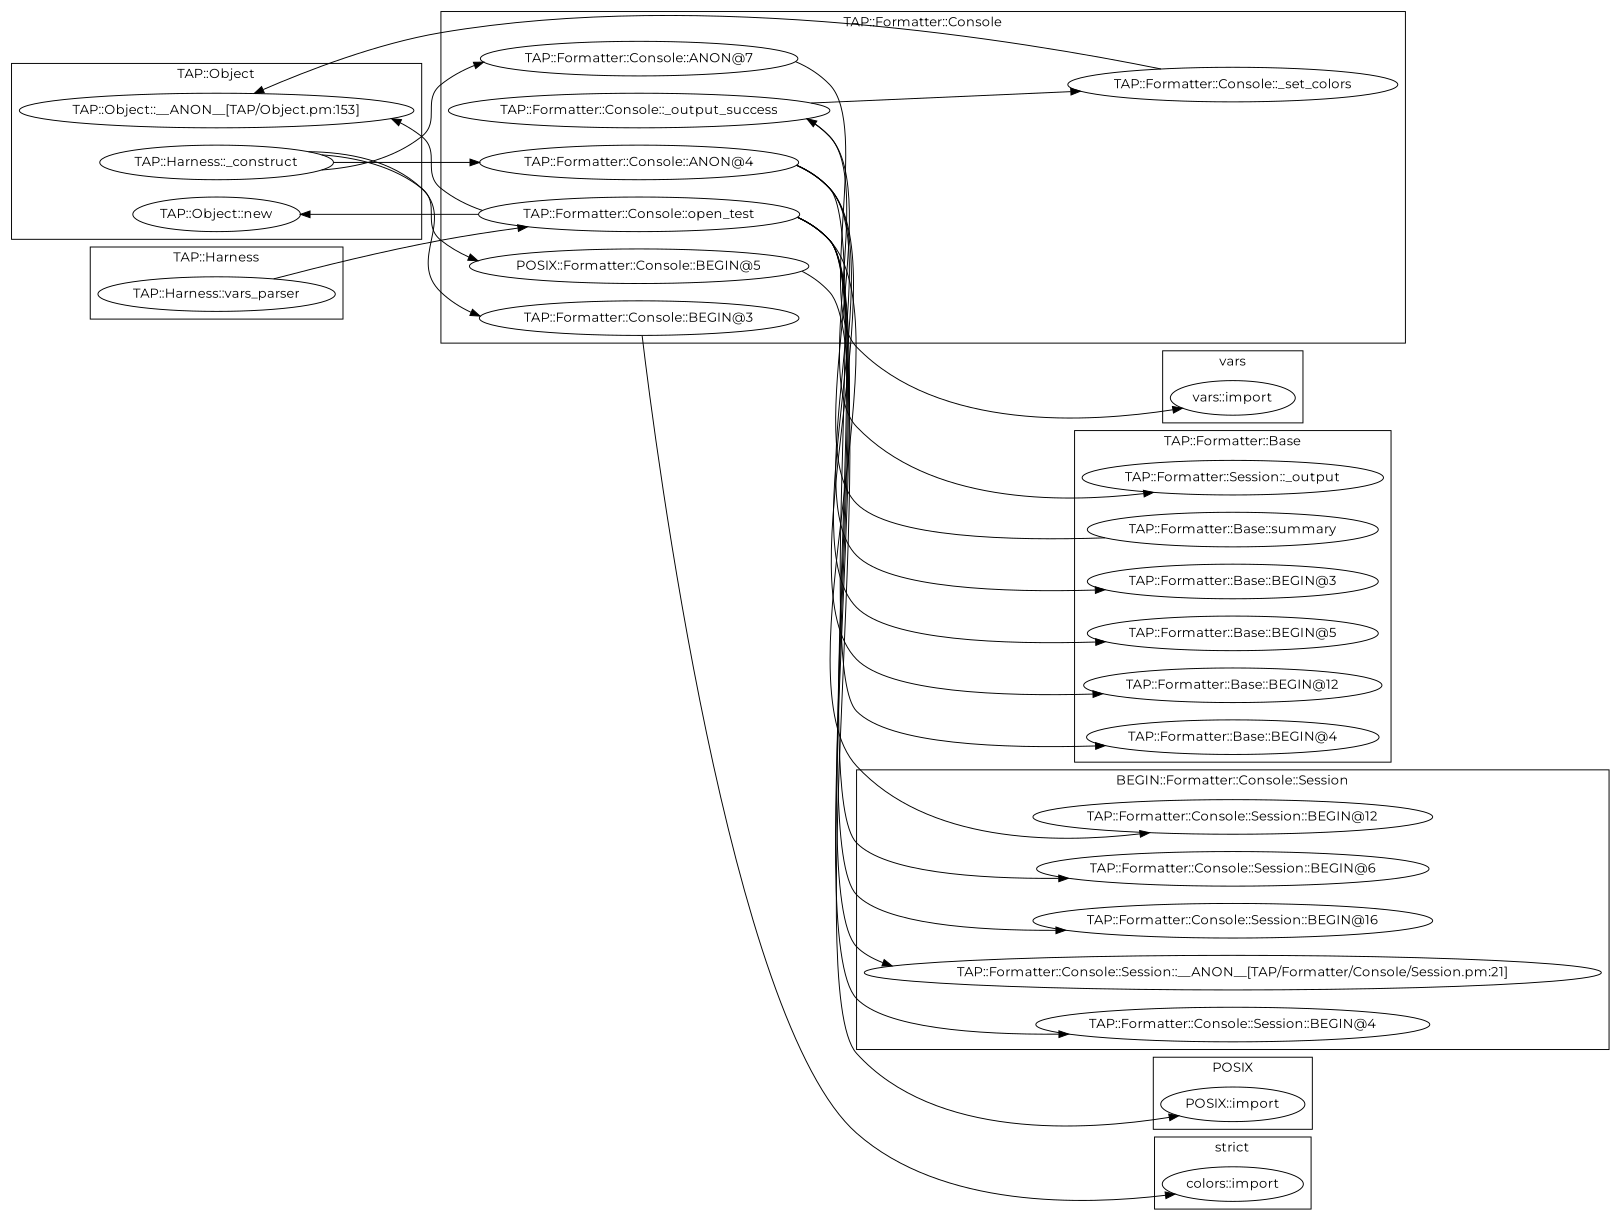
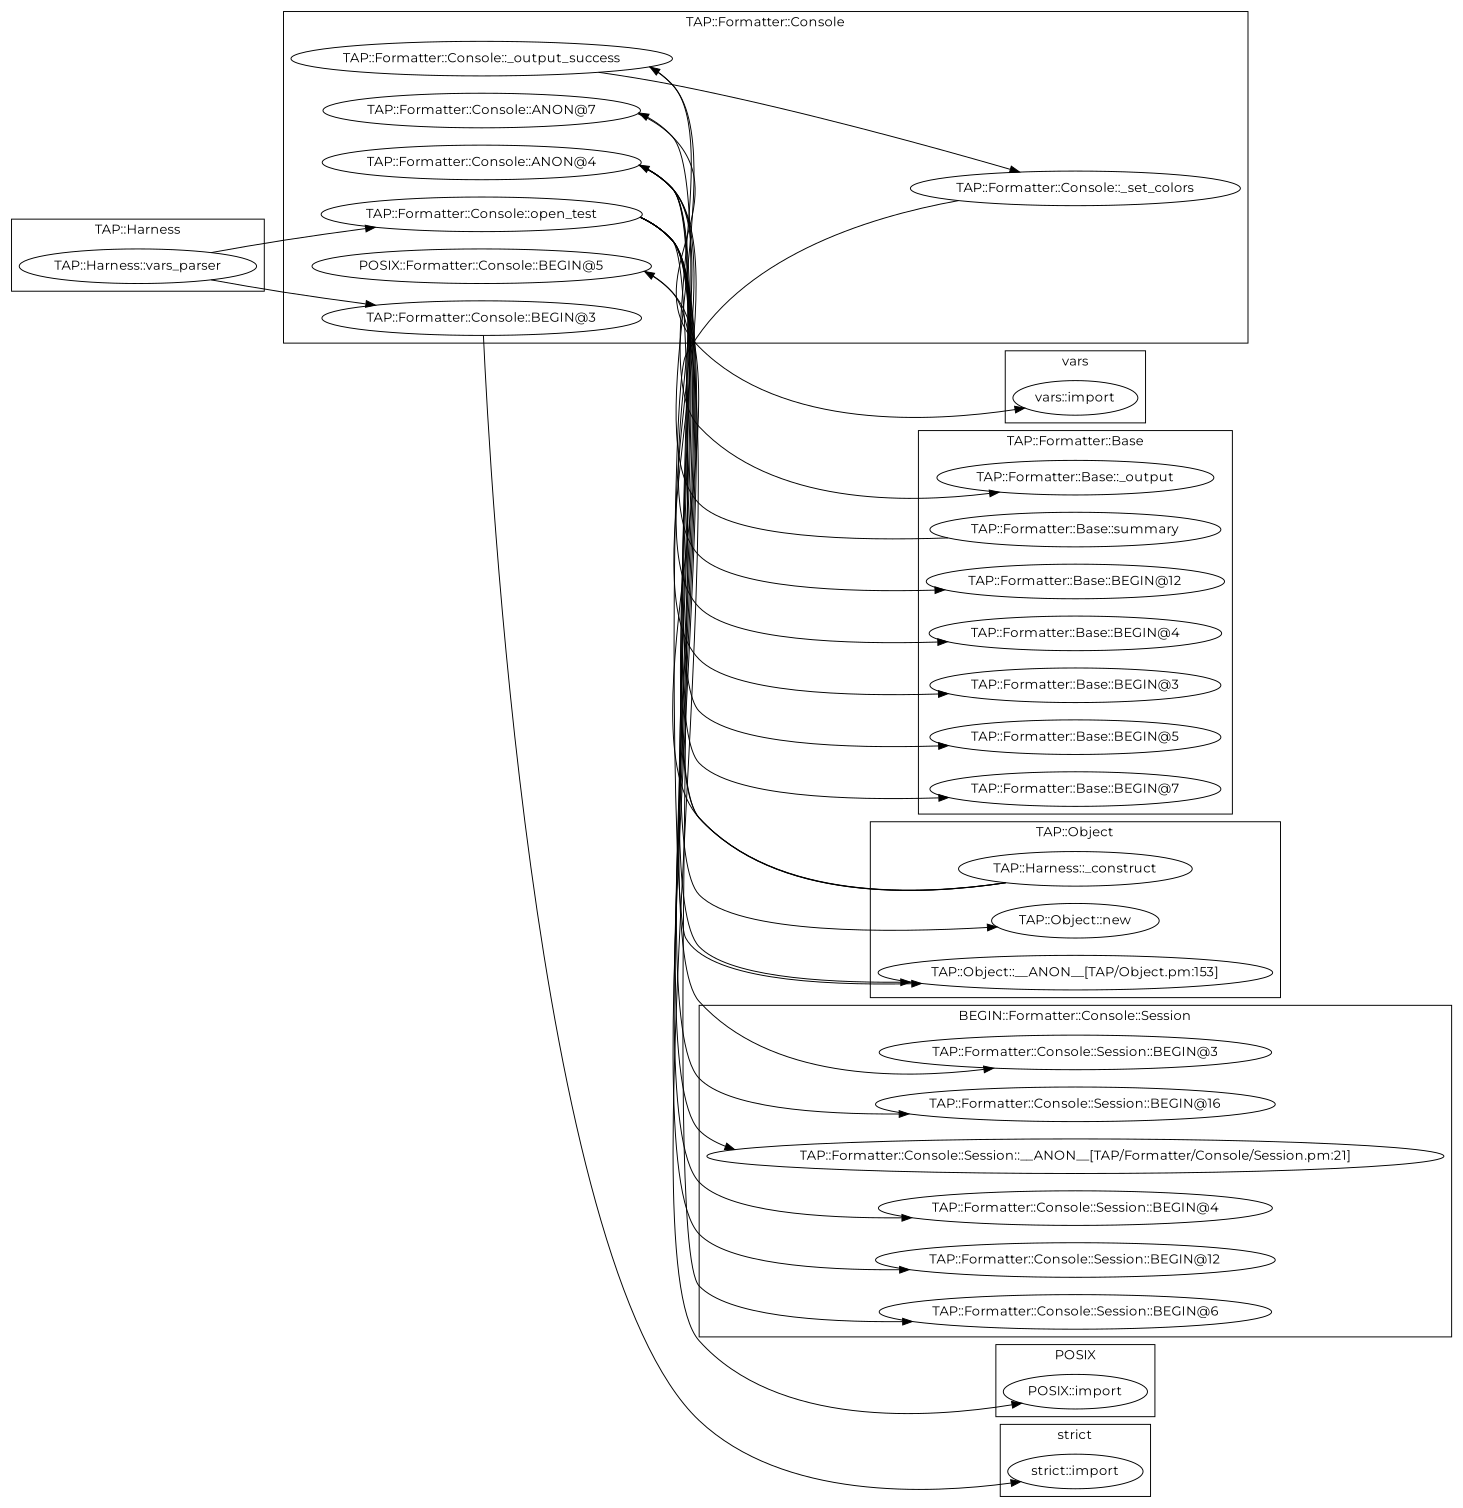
(429, 251) -> (292, 294)
(1233, 478) -> (1075, 478)
none -> (1075, 789)
none -> (1075, 1052)
(1233, 1184) -> (1075, 1471)
